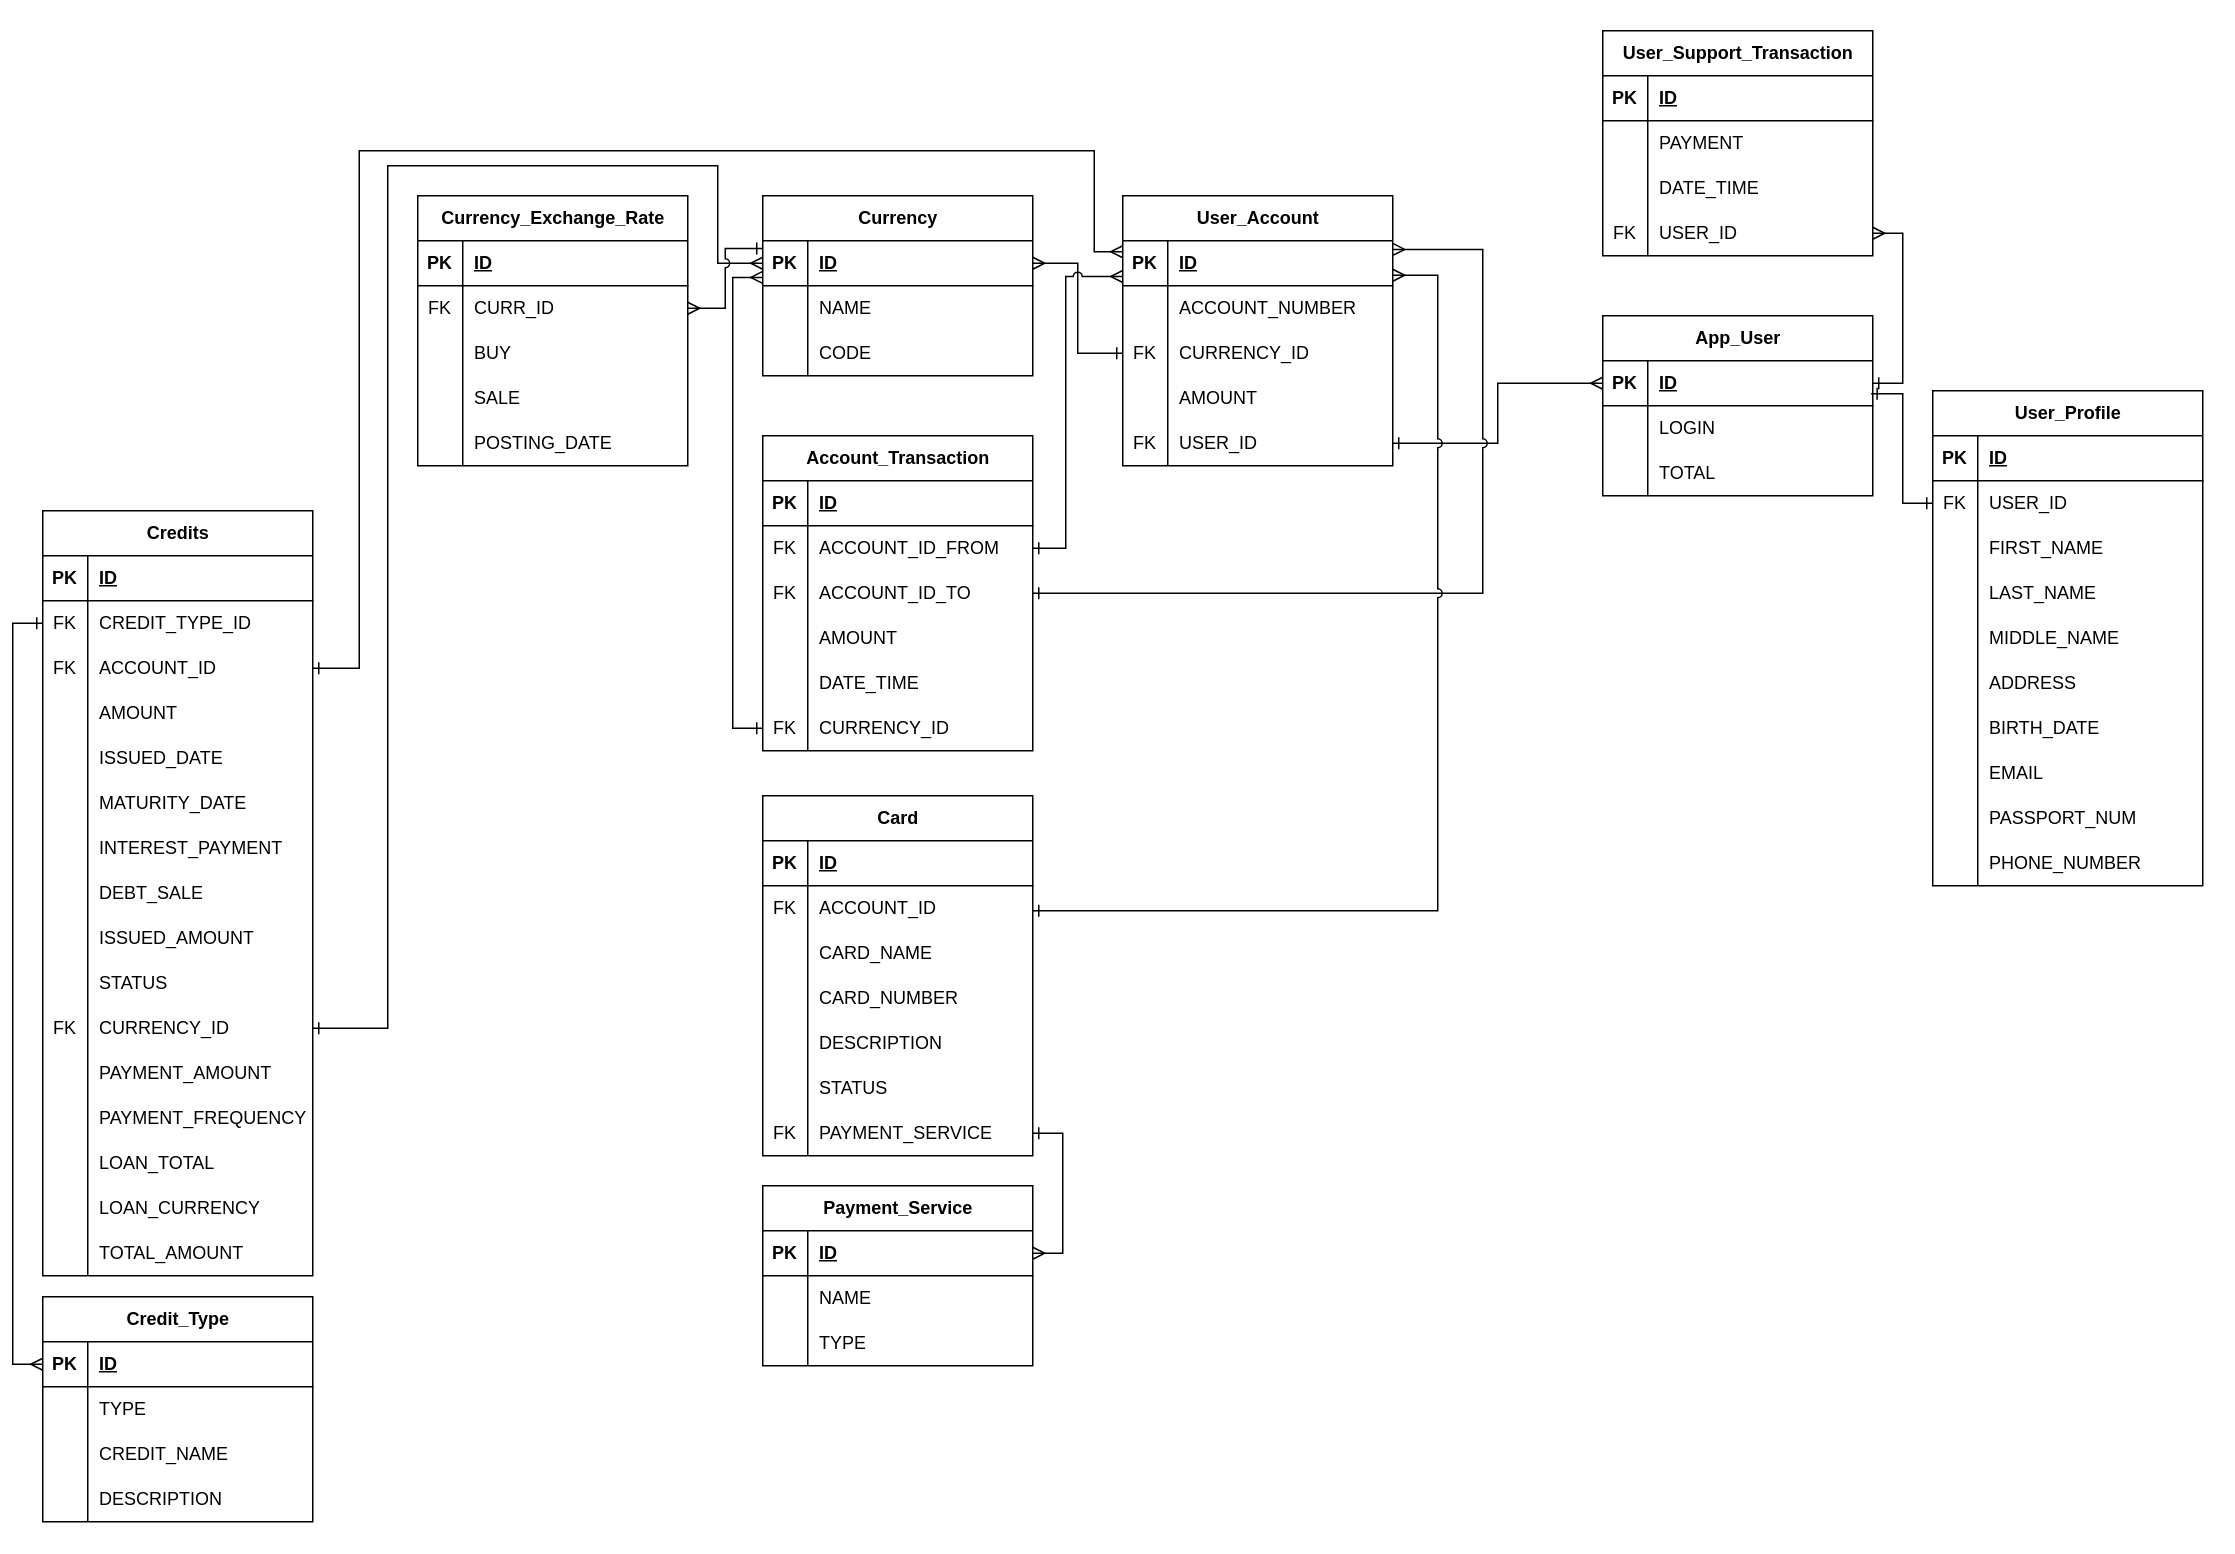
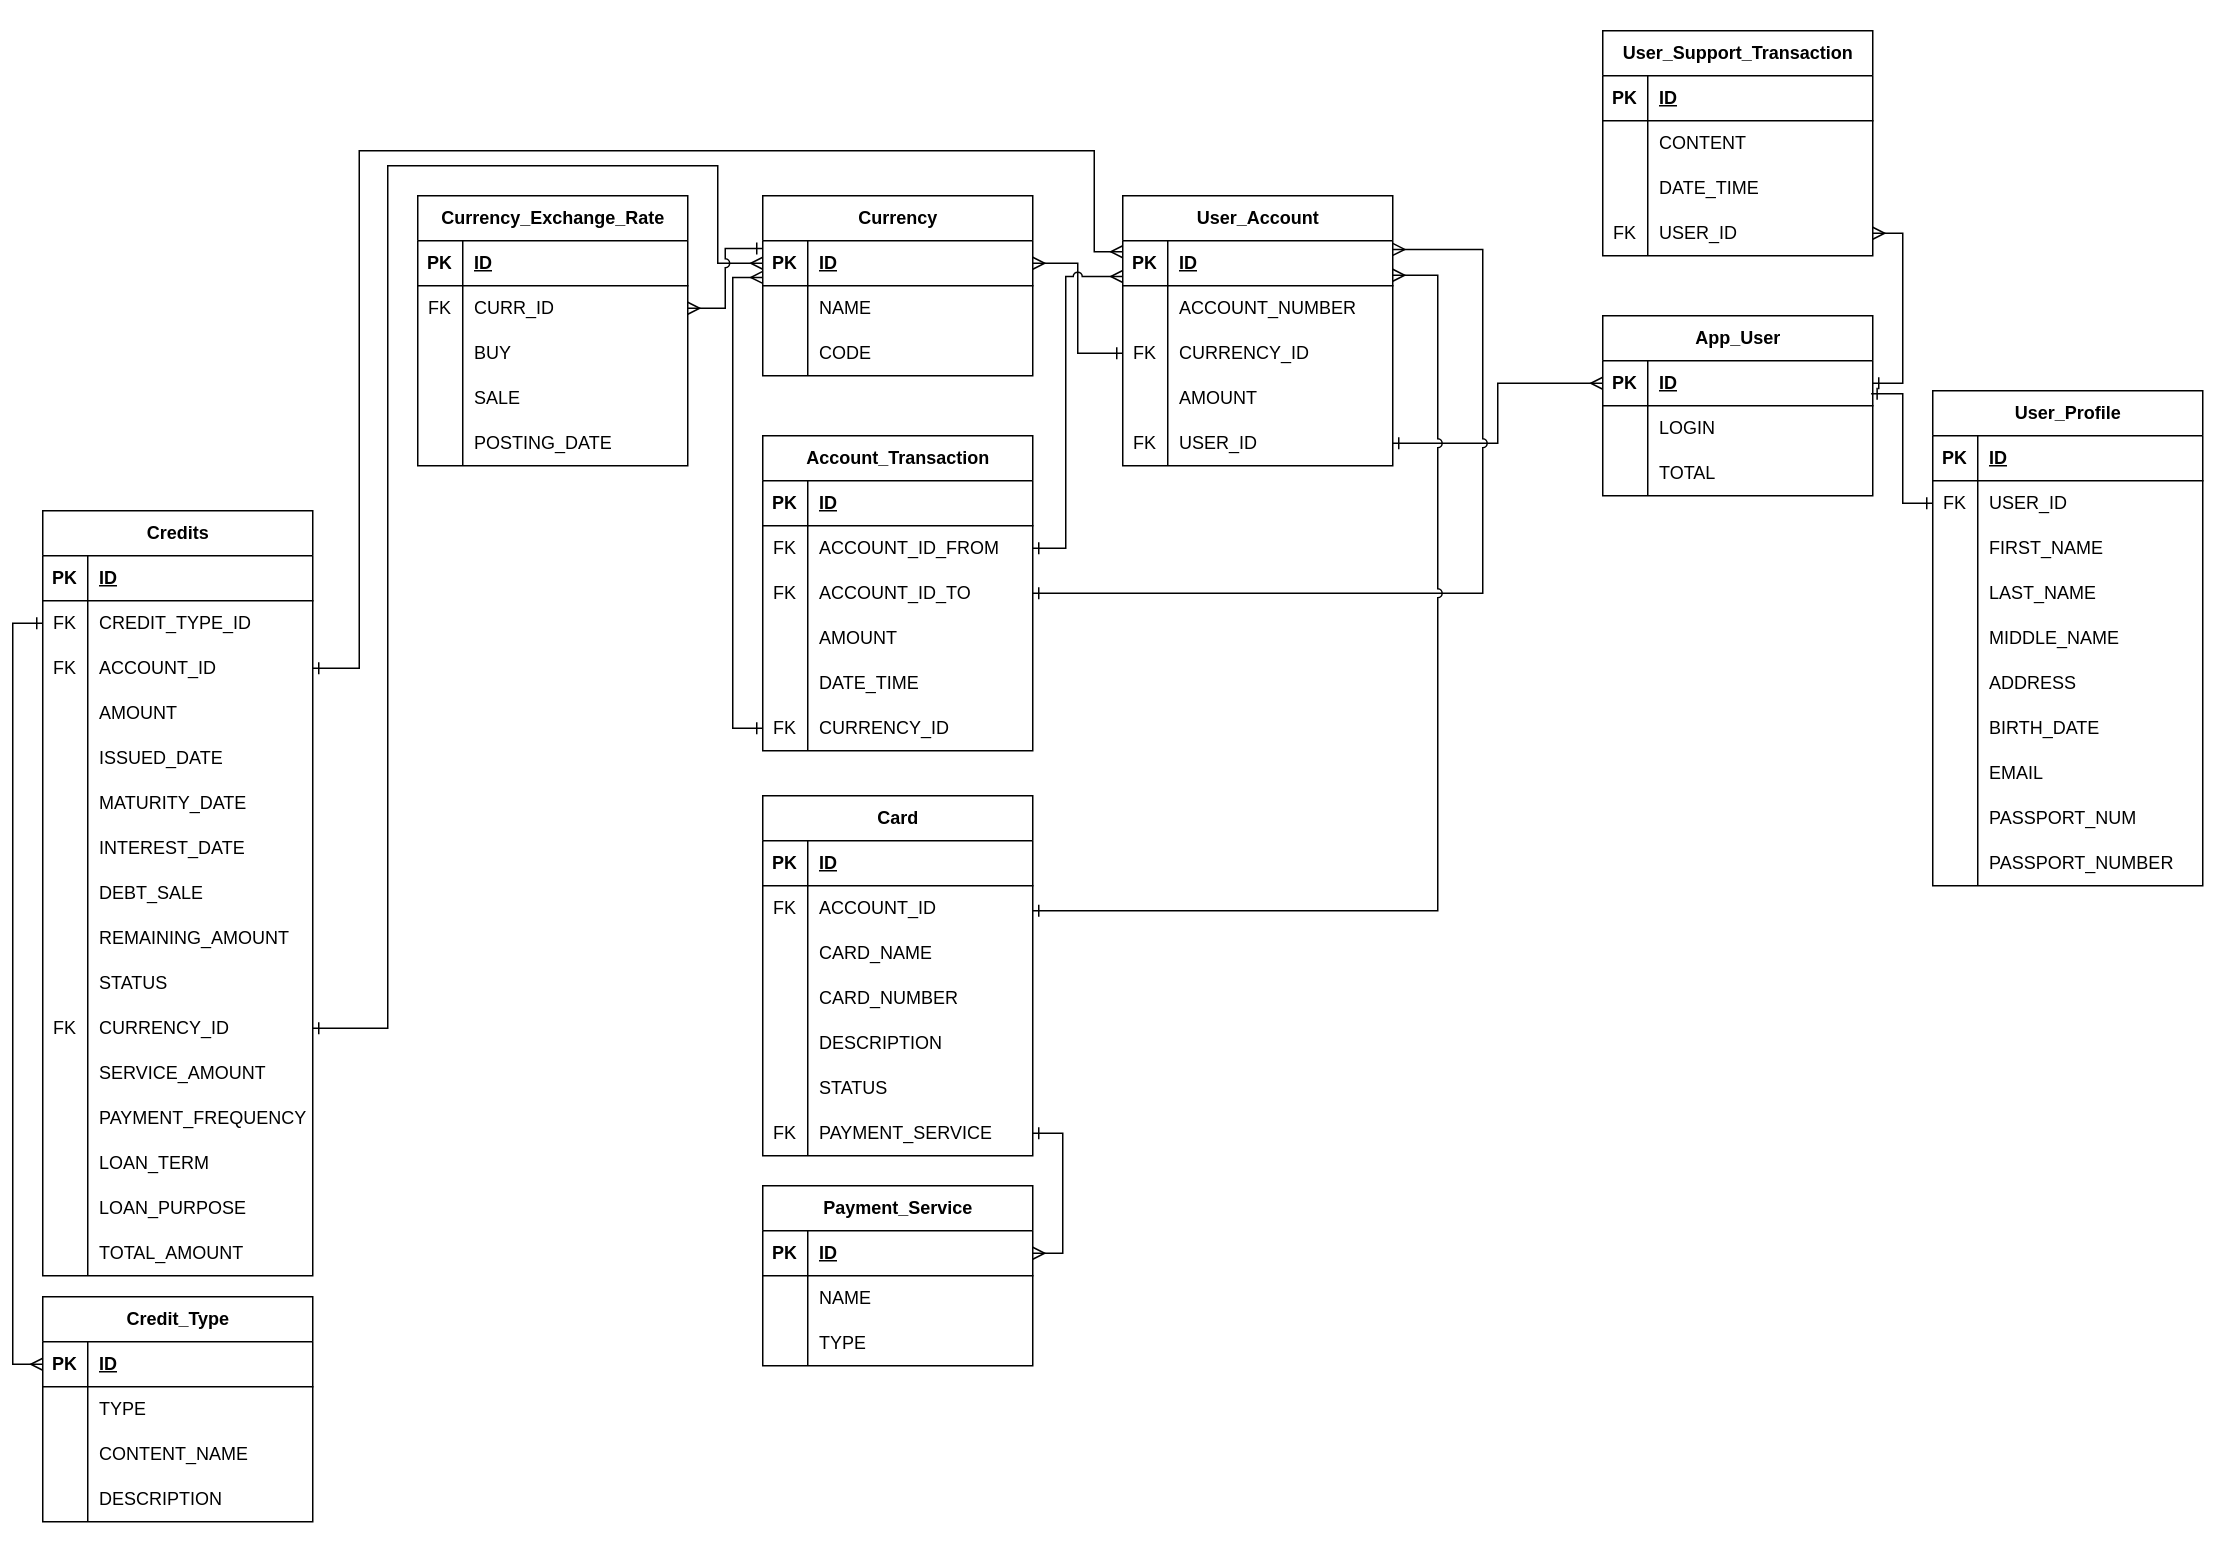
(1695, 143) -> (1695, 143)
(180, 848) -> (165, 848)
(2050, 863) -> (2065, 863)
(165, 938) -> (180, 938)
(170, 1073) -> (170, 1073)
(150, 1163) -> (145, 1163)
(165, 1208) -> (160, 1208)
(155, 1454) -> (160, 1454)
